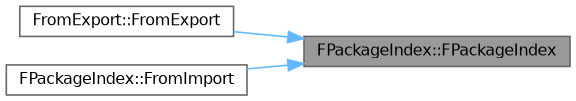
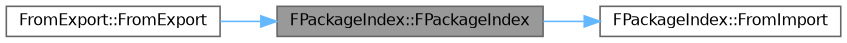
(268, 67) -> (564, 21)
